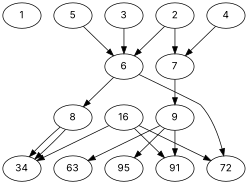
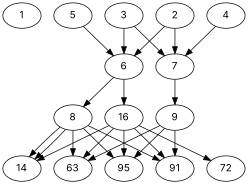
none -> (146, 38)
(192, 100) -> (124, 89)
none -> (73, 138)
none -> (124, 138)
none -> (95, 140)
none -> (102, 140)
none -> (119, 141)
(22, 169) -> (22, 169)
